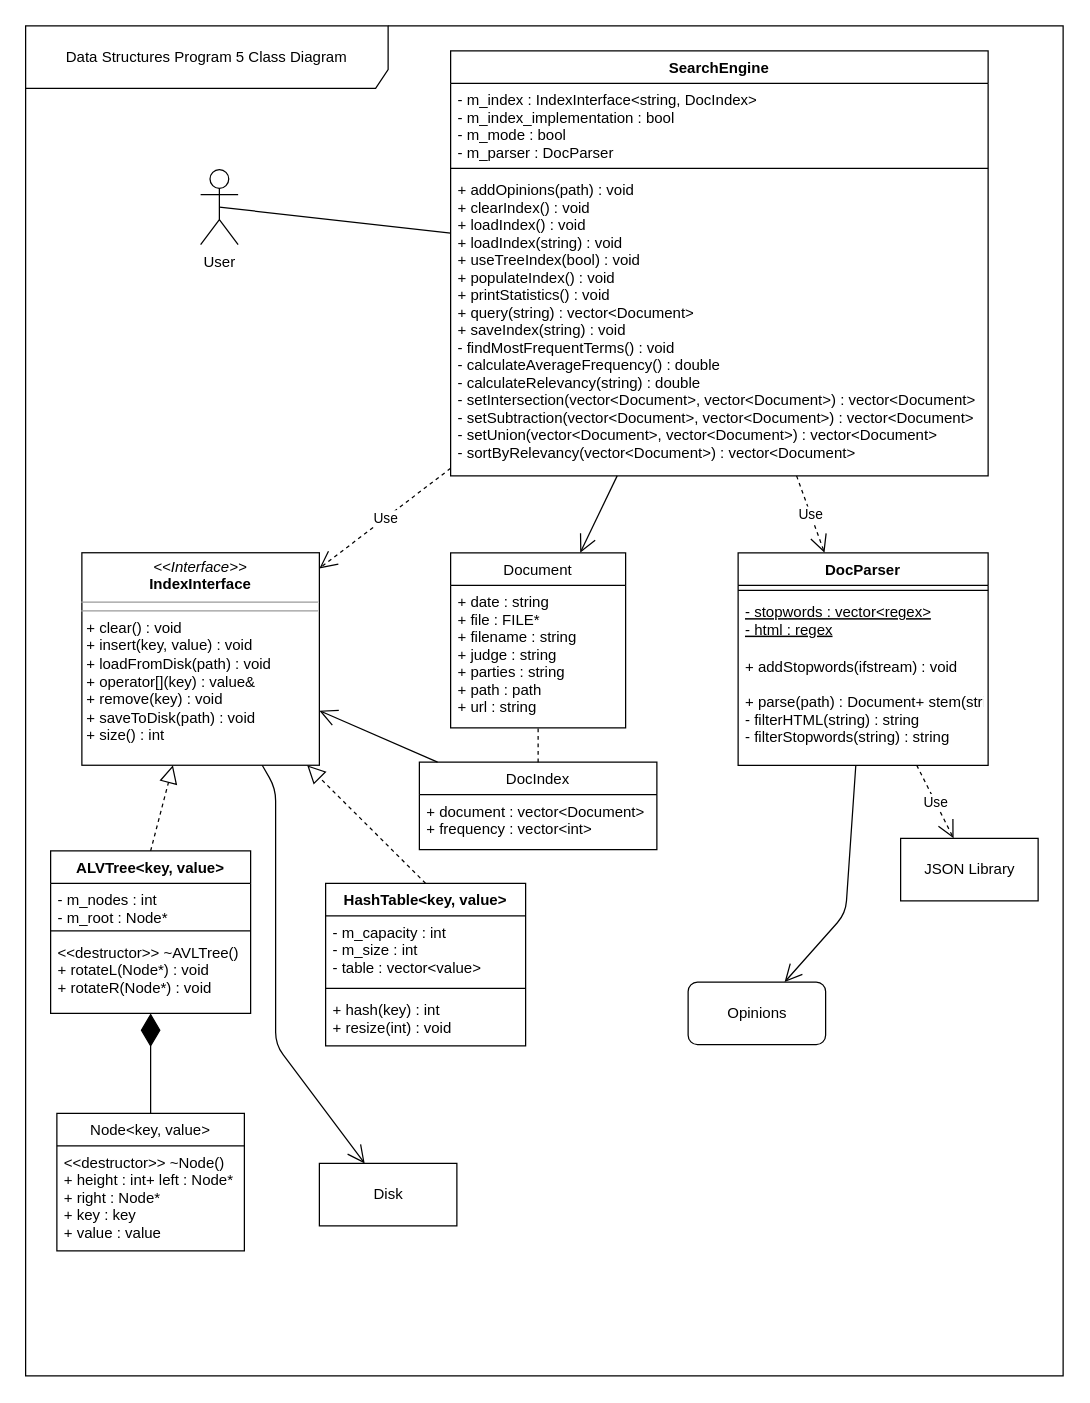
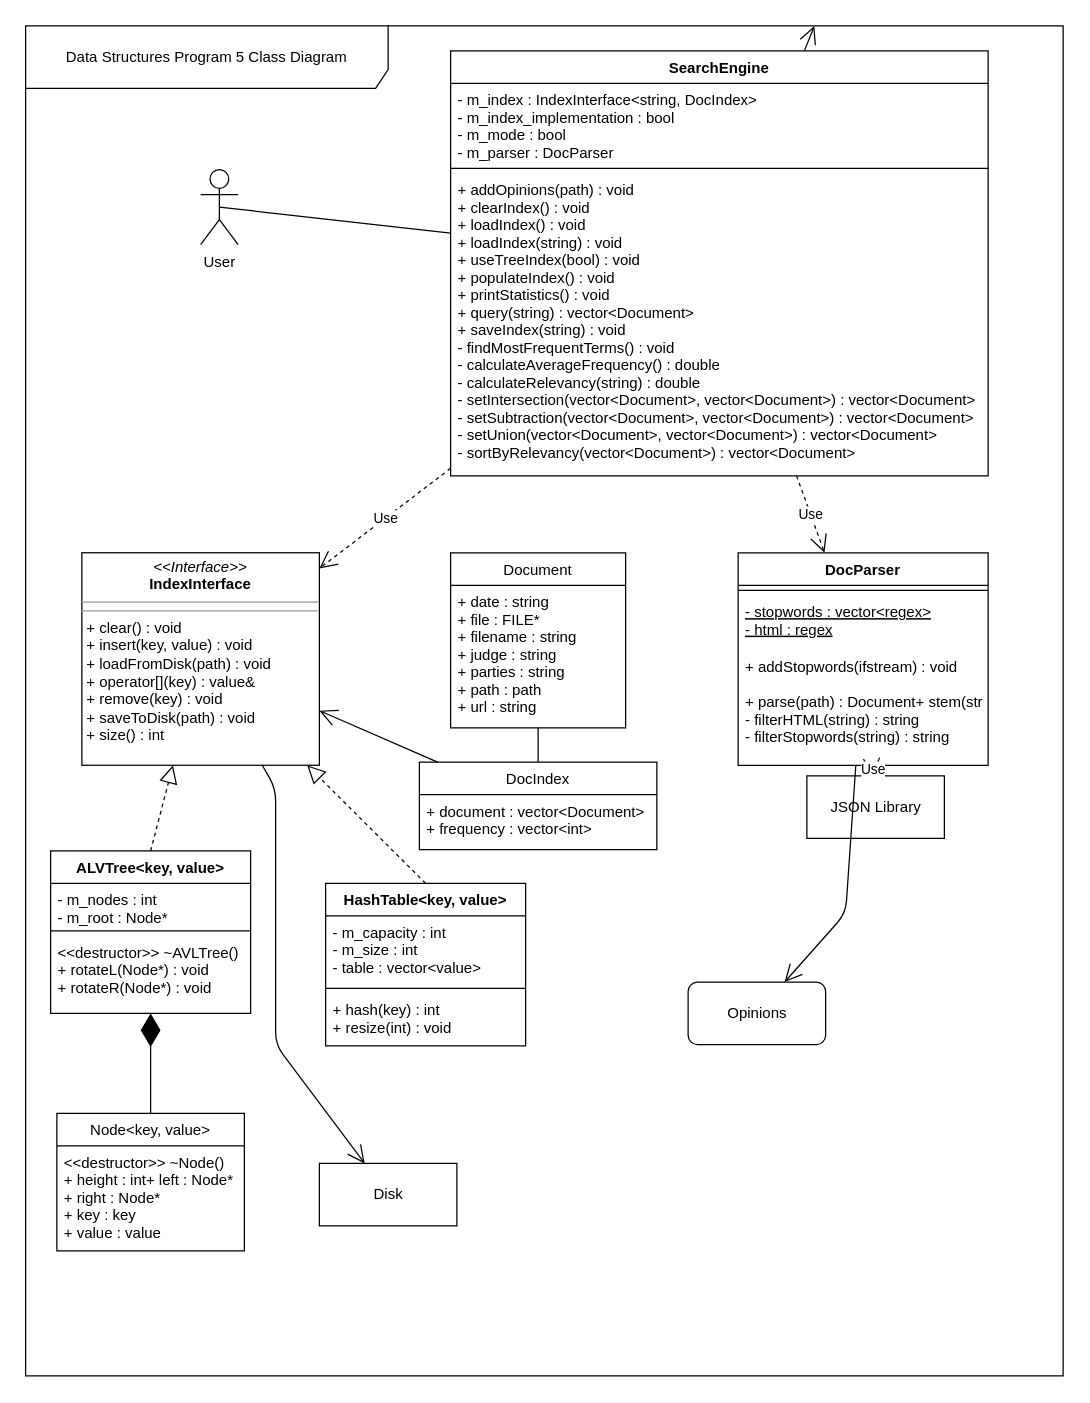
(599, 514) -> (809, 39)
(538, 745) -> (538, 745)
(969, 869) -> (876, 807)
